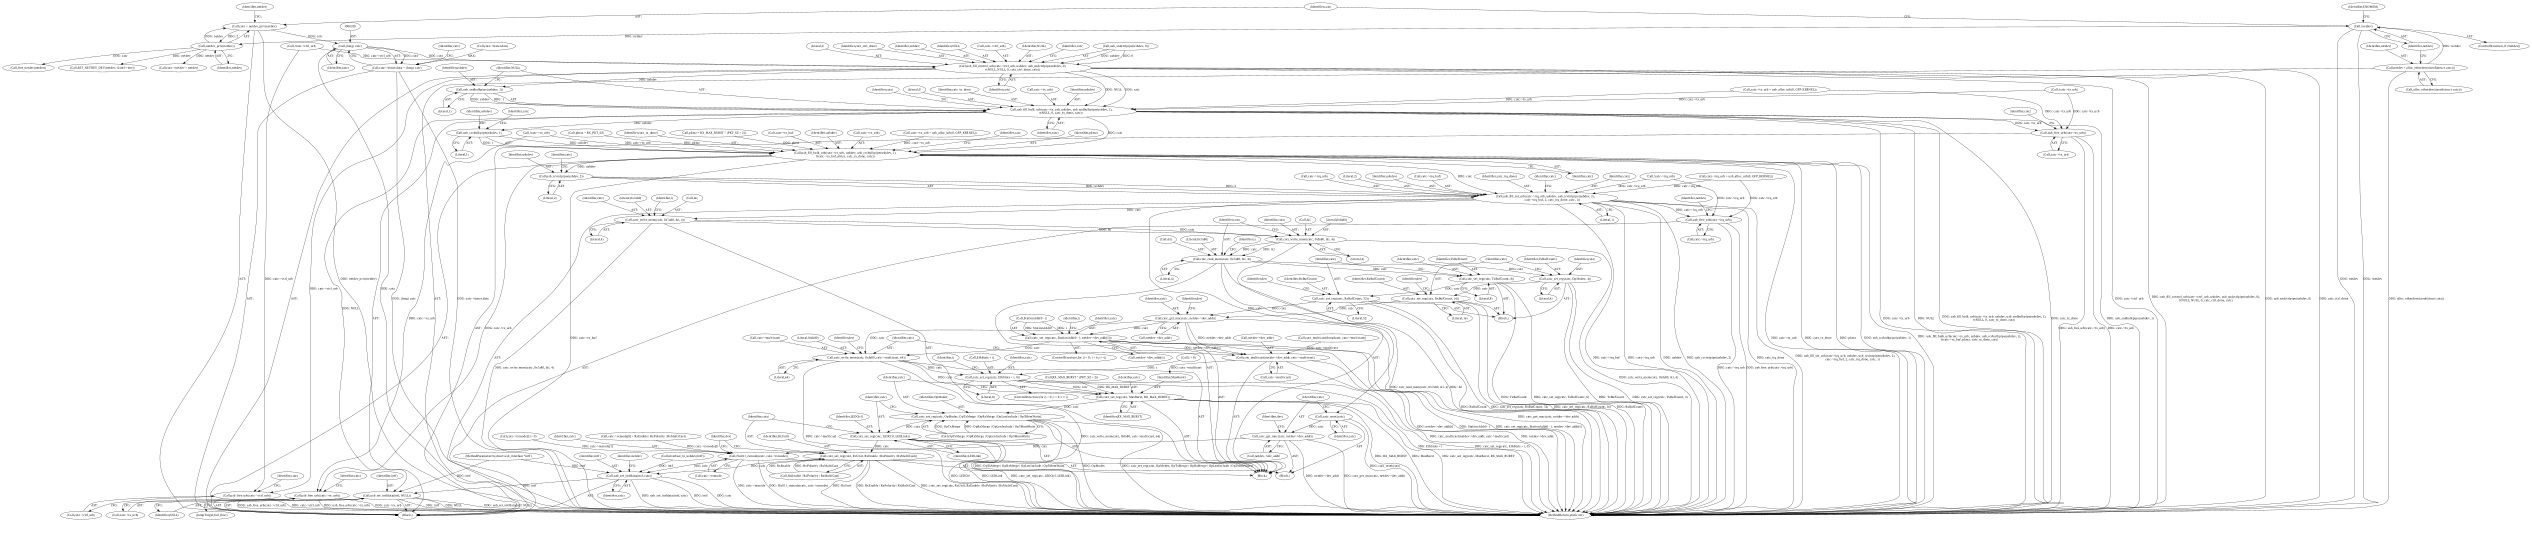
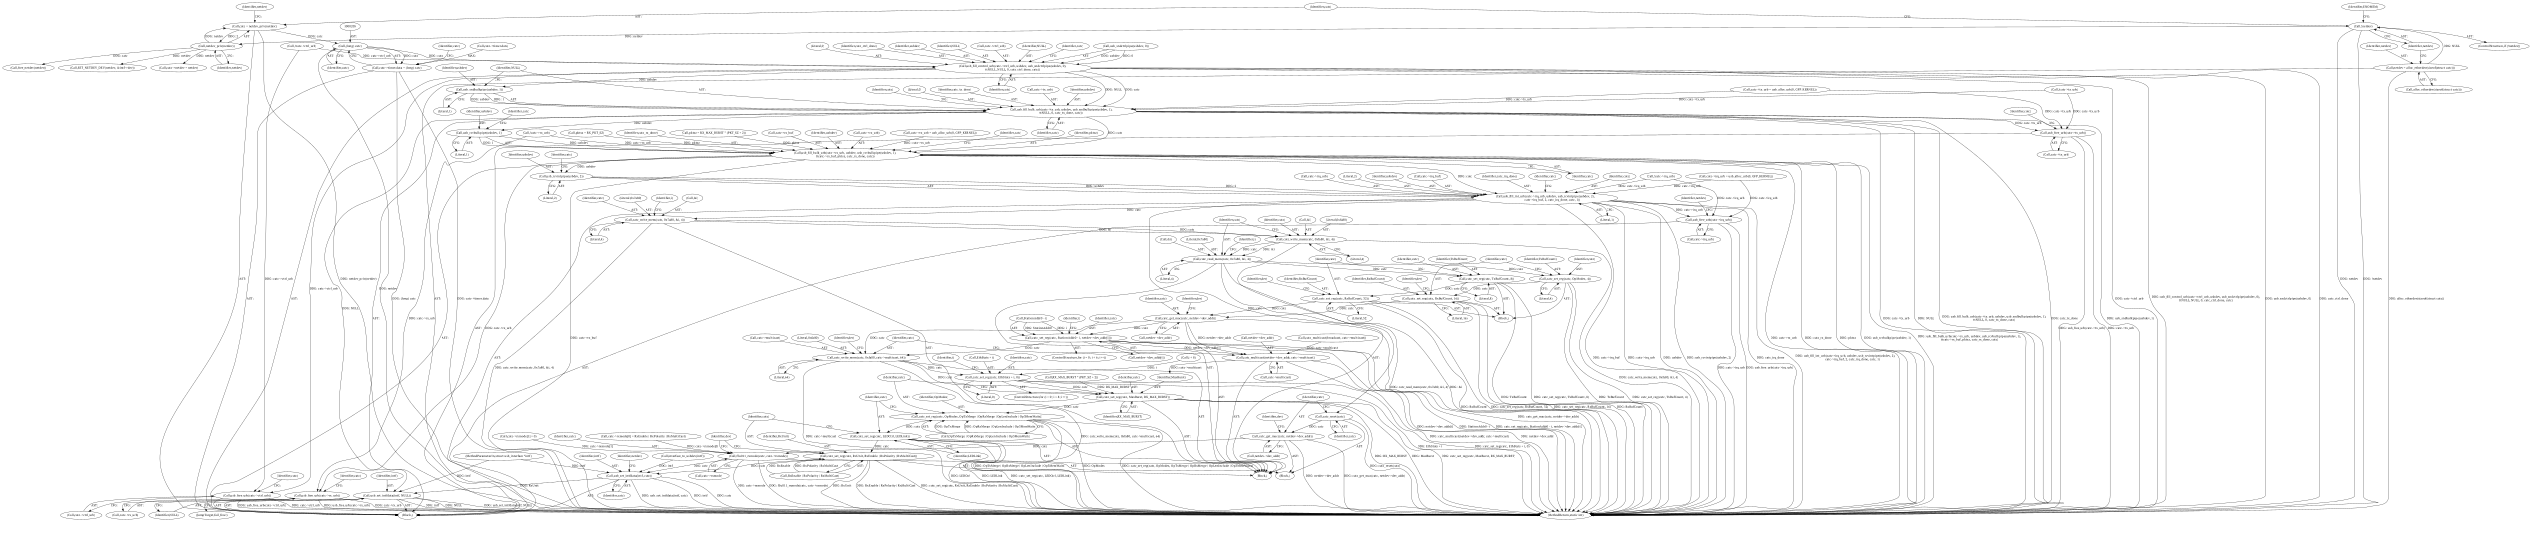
(2452, 46) -> (2452, 46)
(388, 289) -> (388, 289)
(849, 417) -> none
(530, 486) -> (530, 486)
